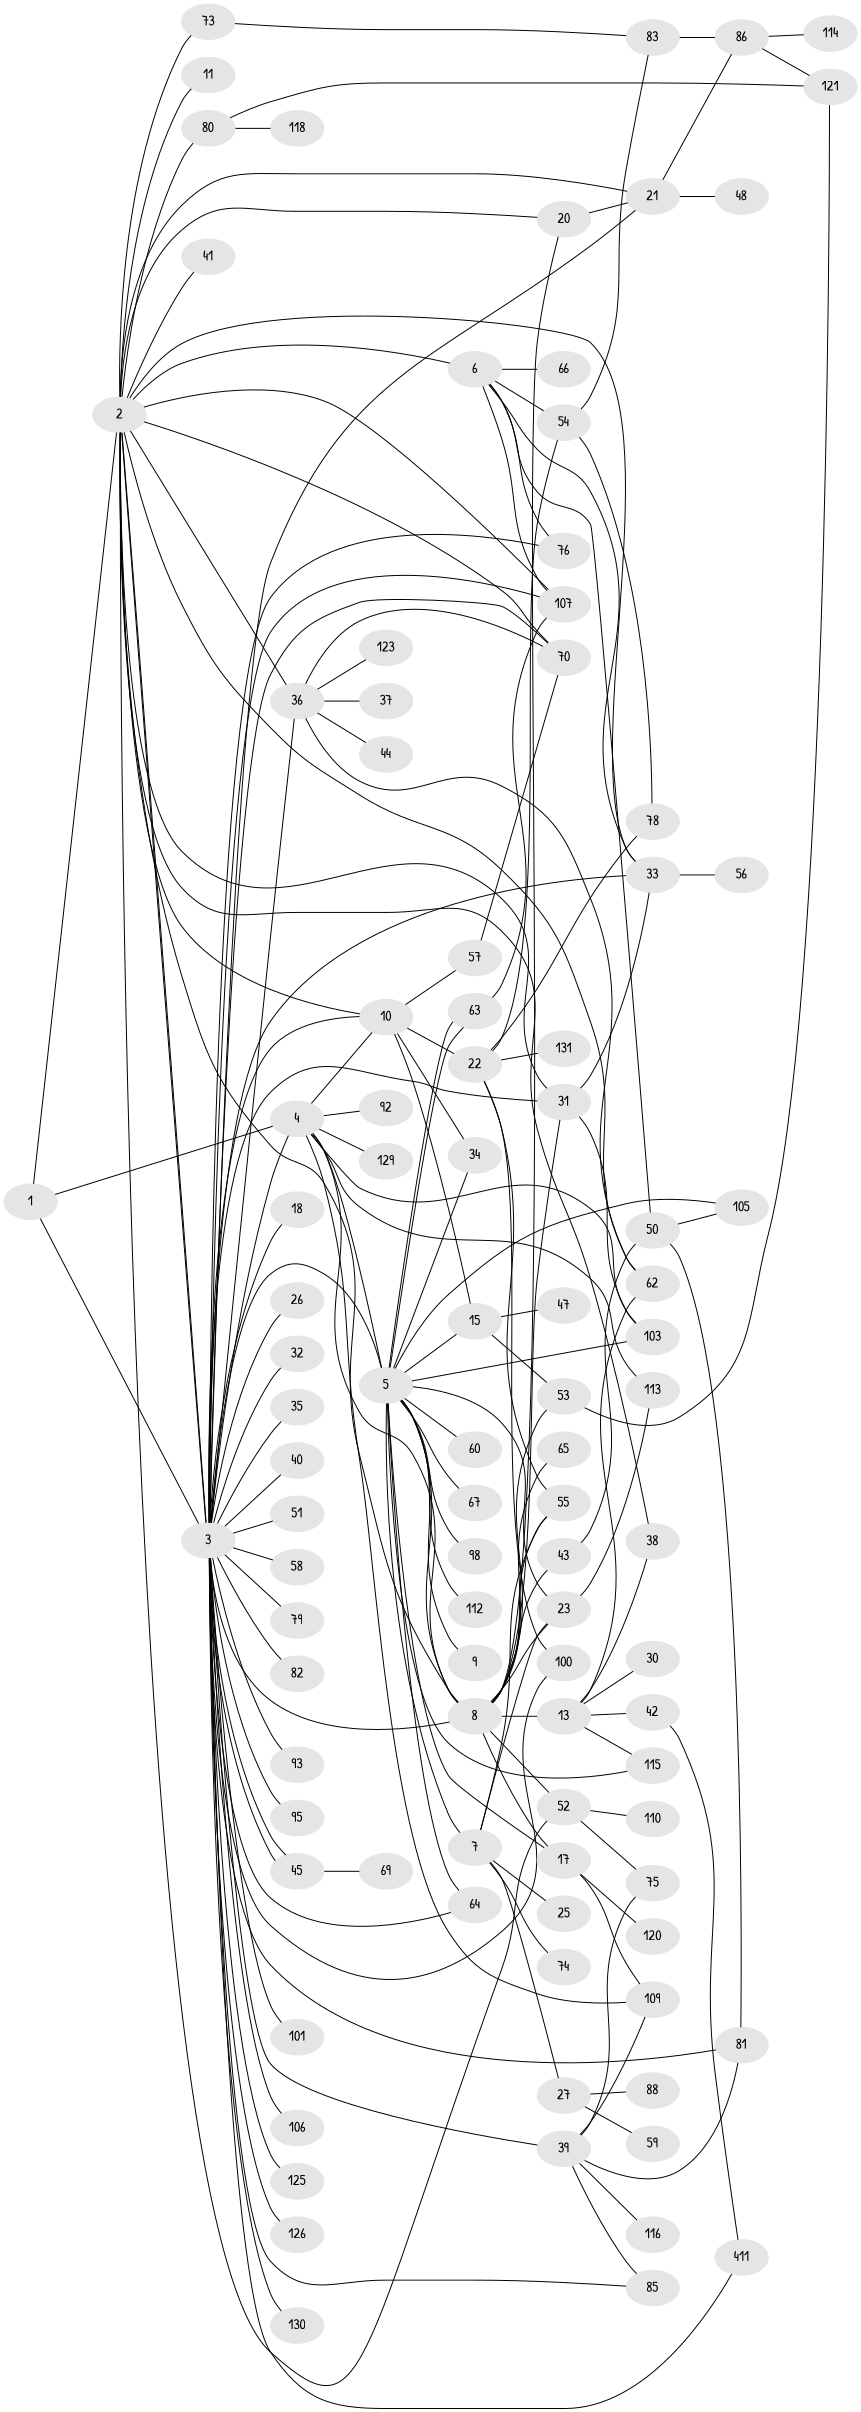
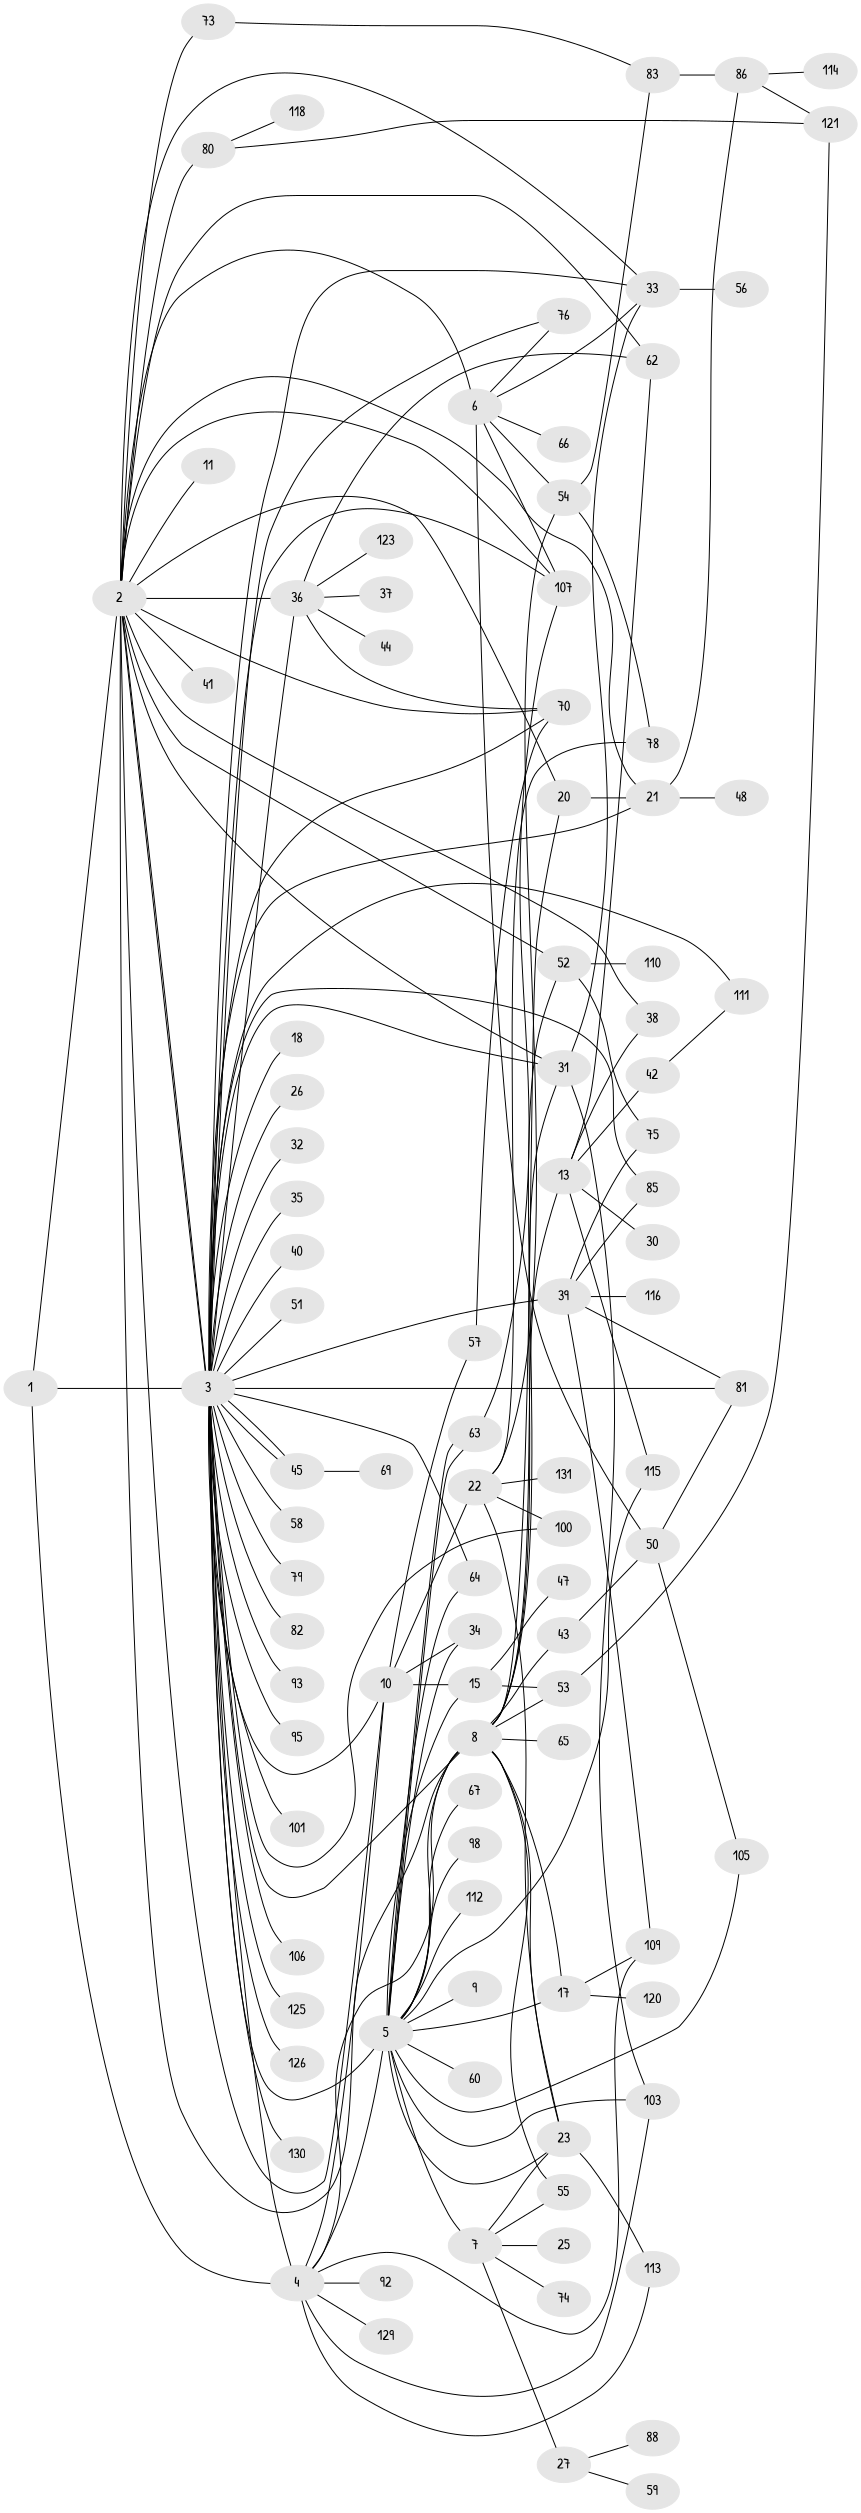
(510, 1287) -> (526, 1796)
(742, 2257) -> (742, 996)
